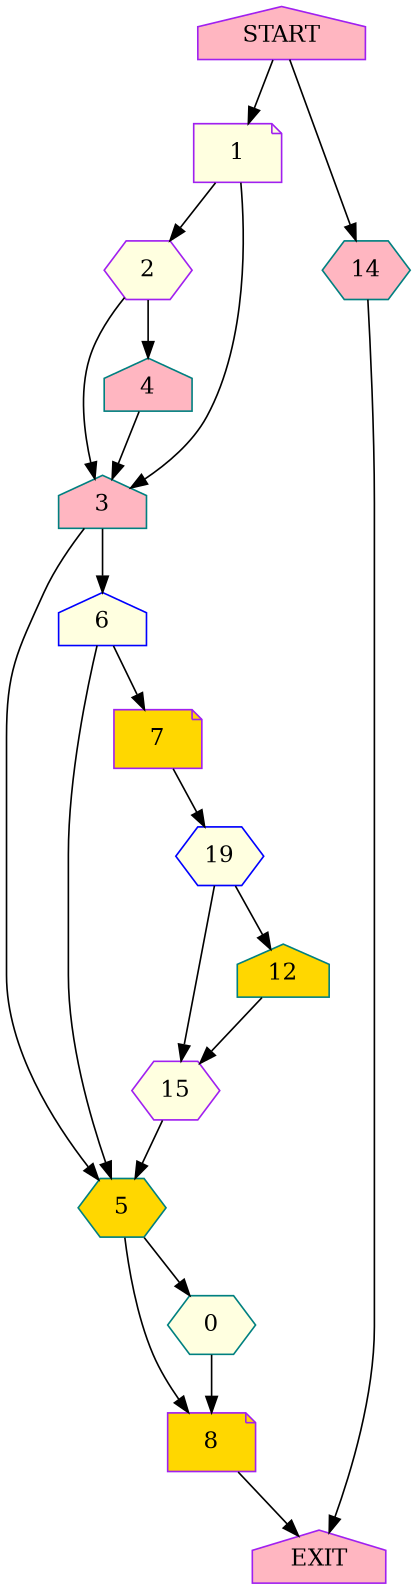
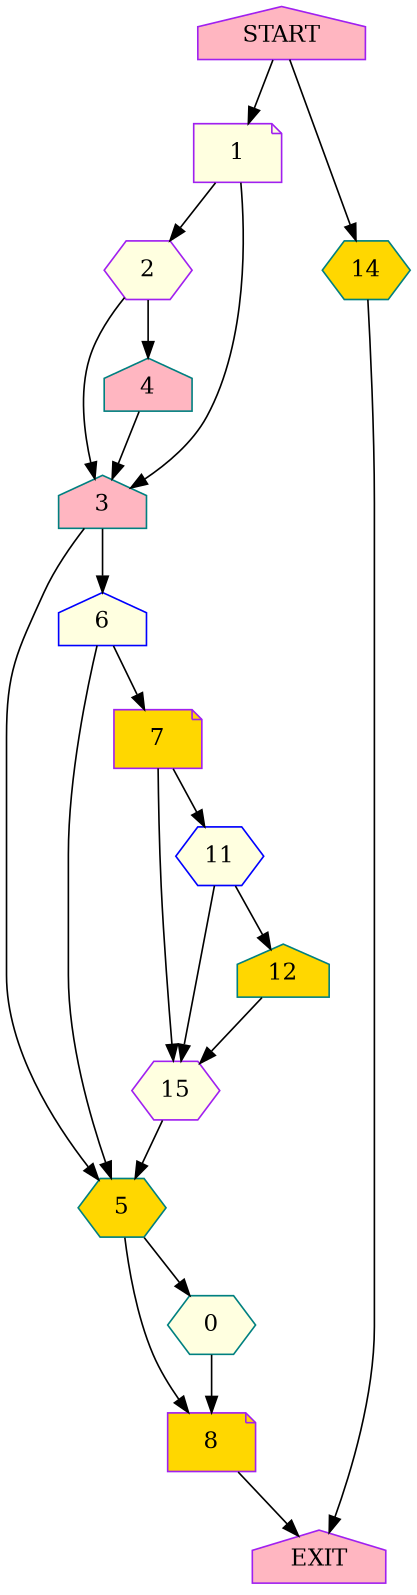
(366, 270) -> (366, 270)
(220, 856) -> (220, 856)
none -> (162, 907)
